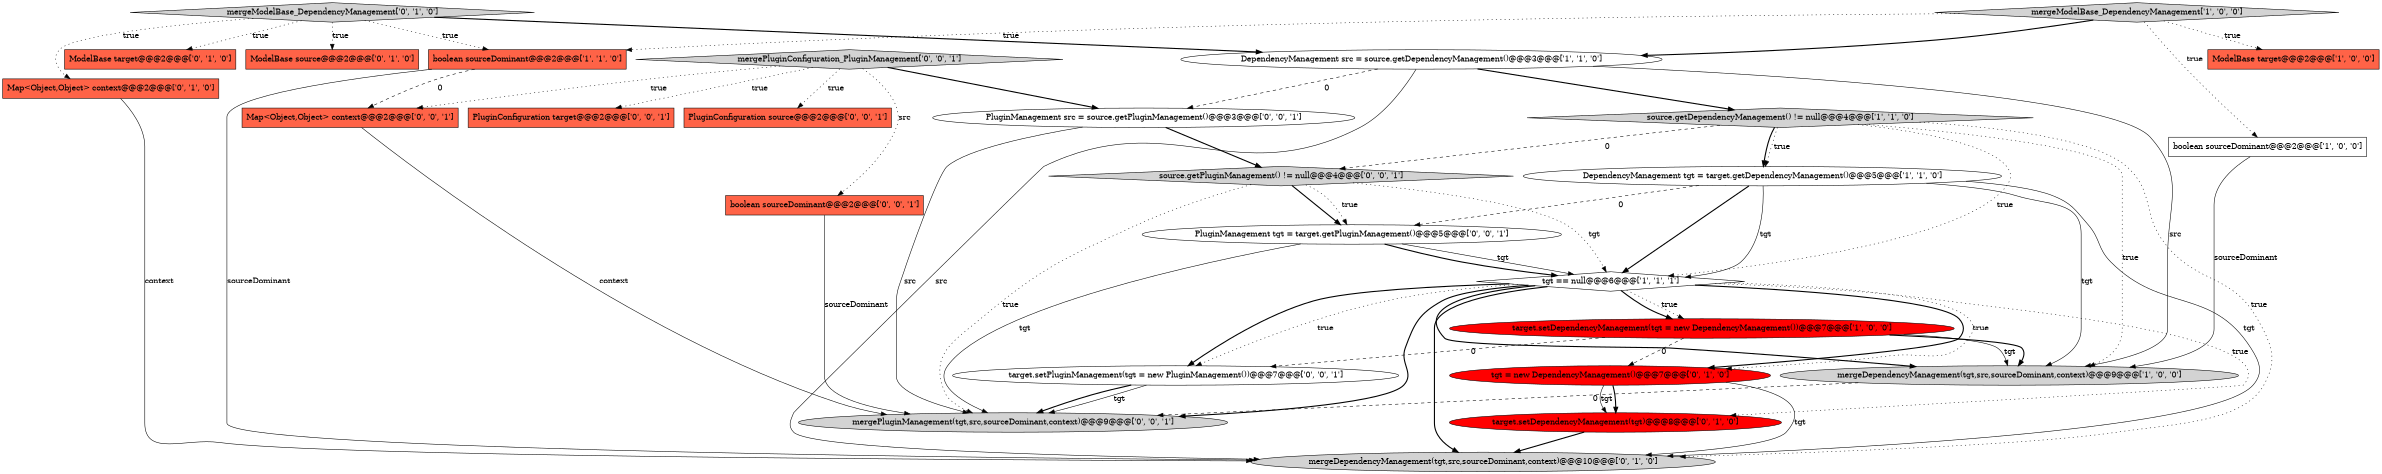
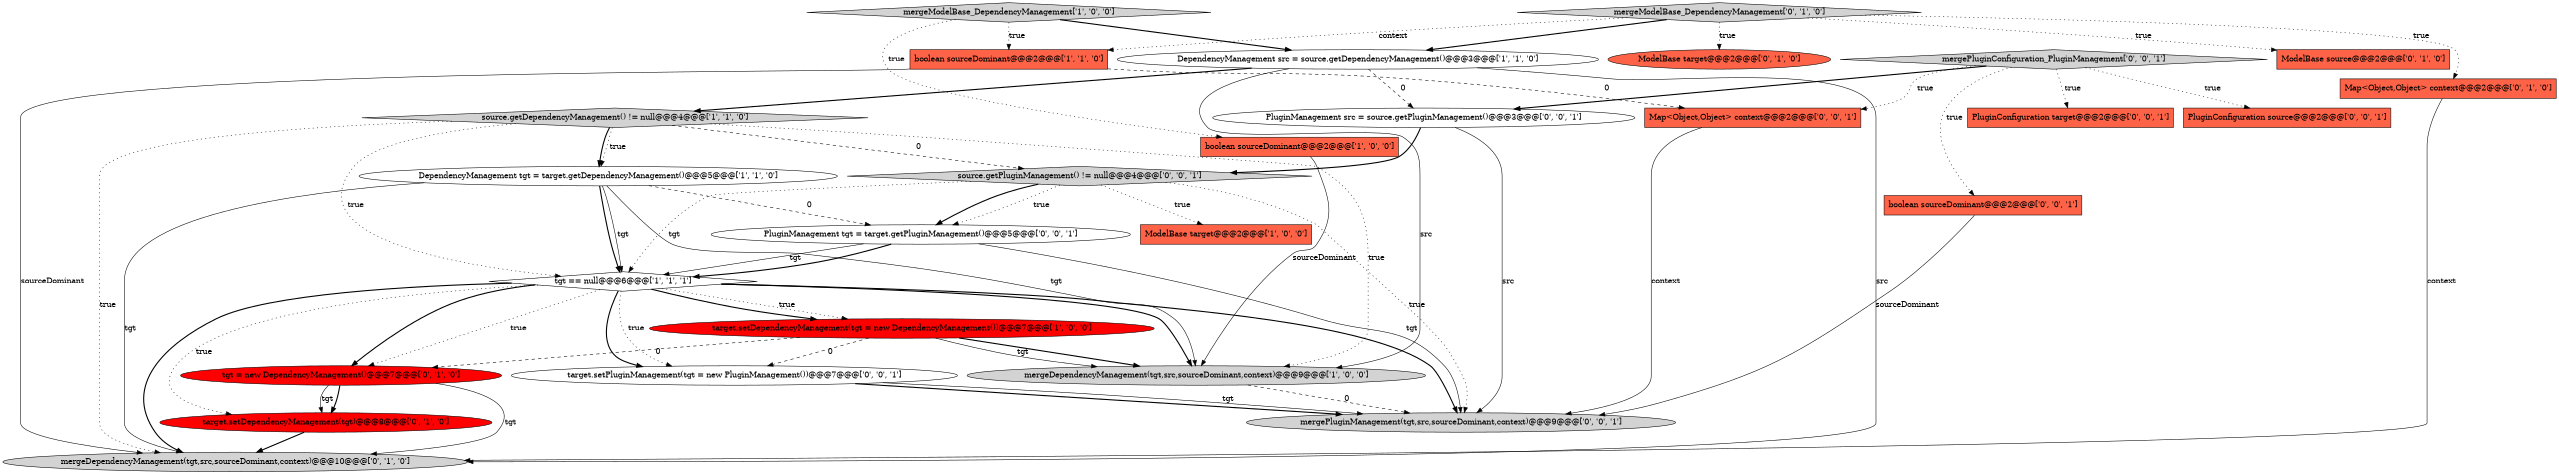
(2210, 35) -> (1149, 204)
(450, 36) -> (1393, 36)
(150, 59) -> (1719, 59)
(904, 118) -> (1955, 118)
(2268, 147) -> (1300, 147)
